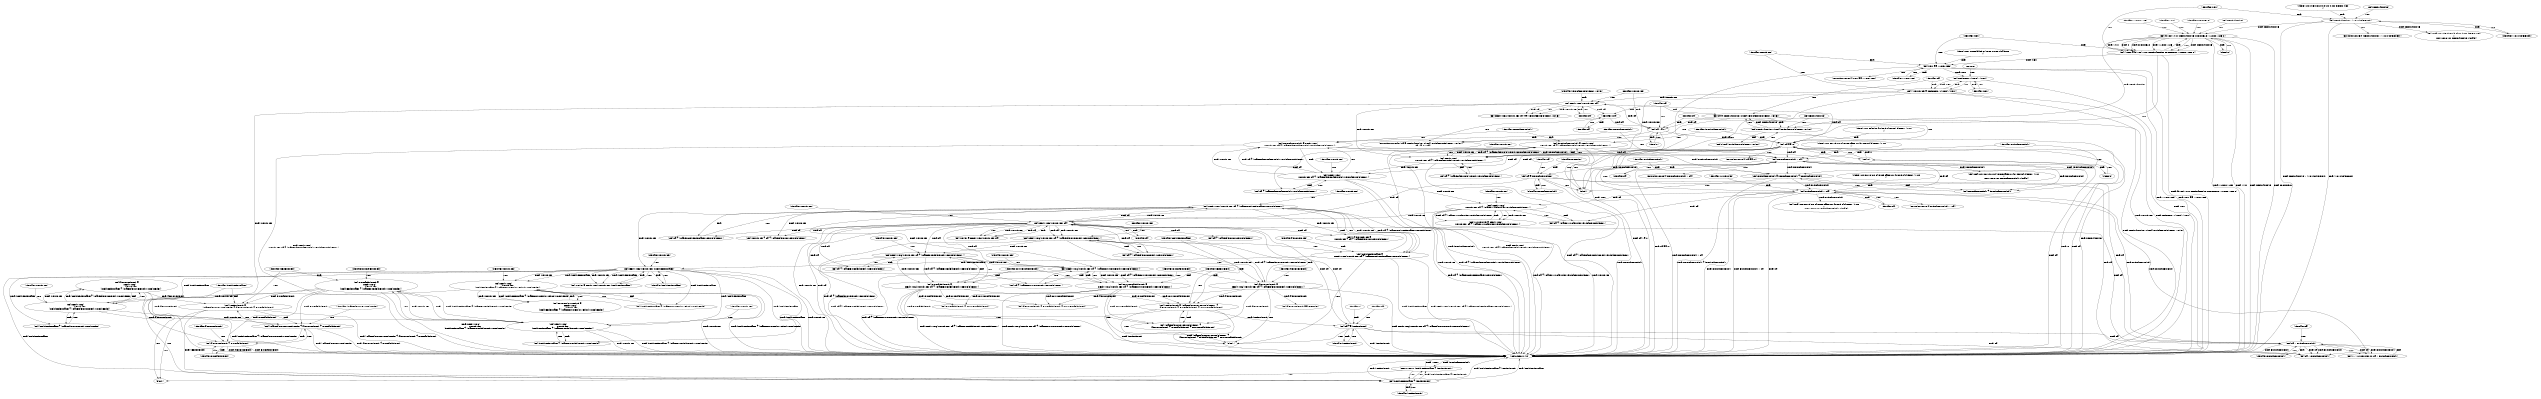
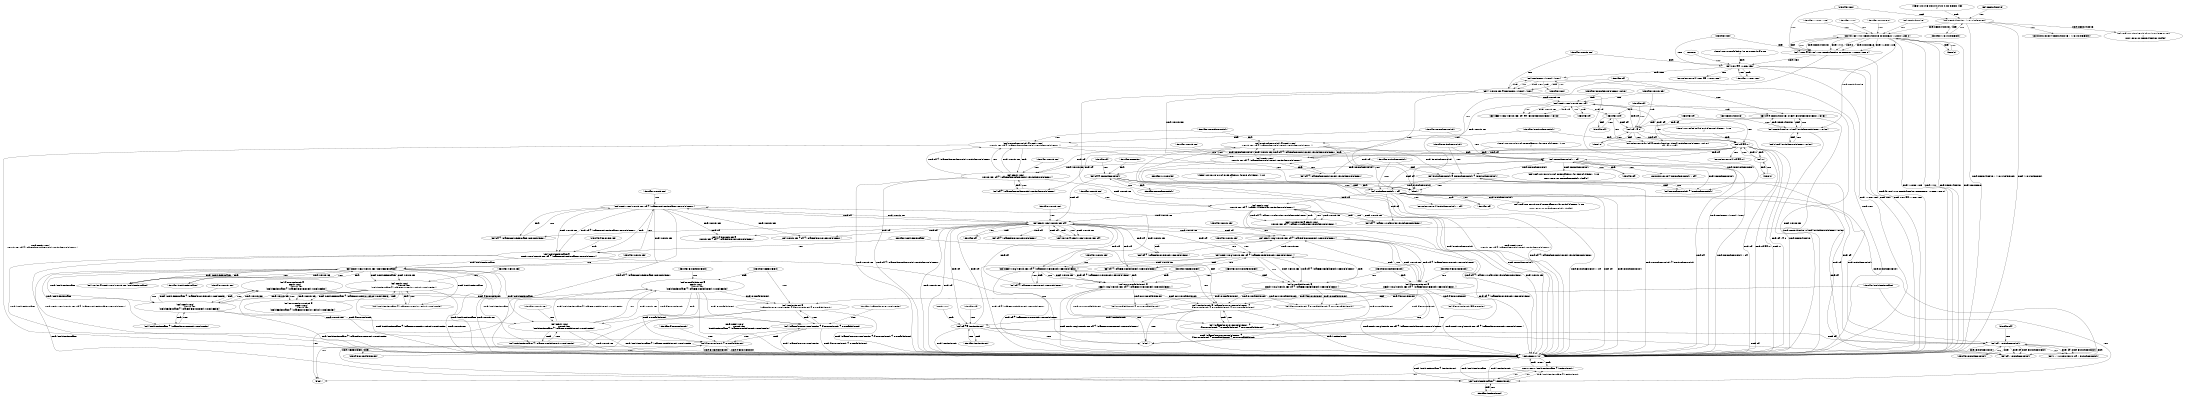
(1970, 72) -> (1712, 60)
(1537, 176) -> (1105, 176)
(1355, 307) -> (943, 307)
(1456, 362) -> (1549, 362)
